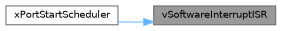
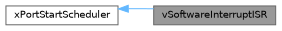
(131, 22) -> (141, 9)
